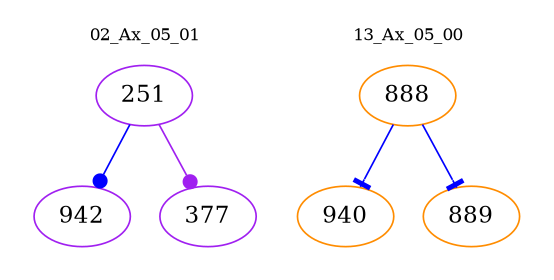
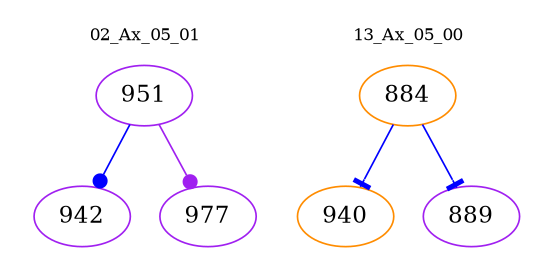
(144, 96) -> (144, 96)
(408, 96) -> (408, 96)
(208, 216) -> (208, 216)
(471, 216) -> (471, 216)
